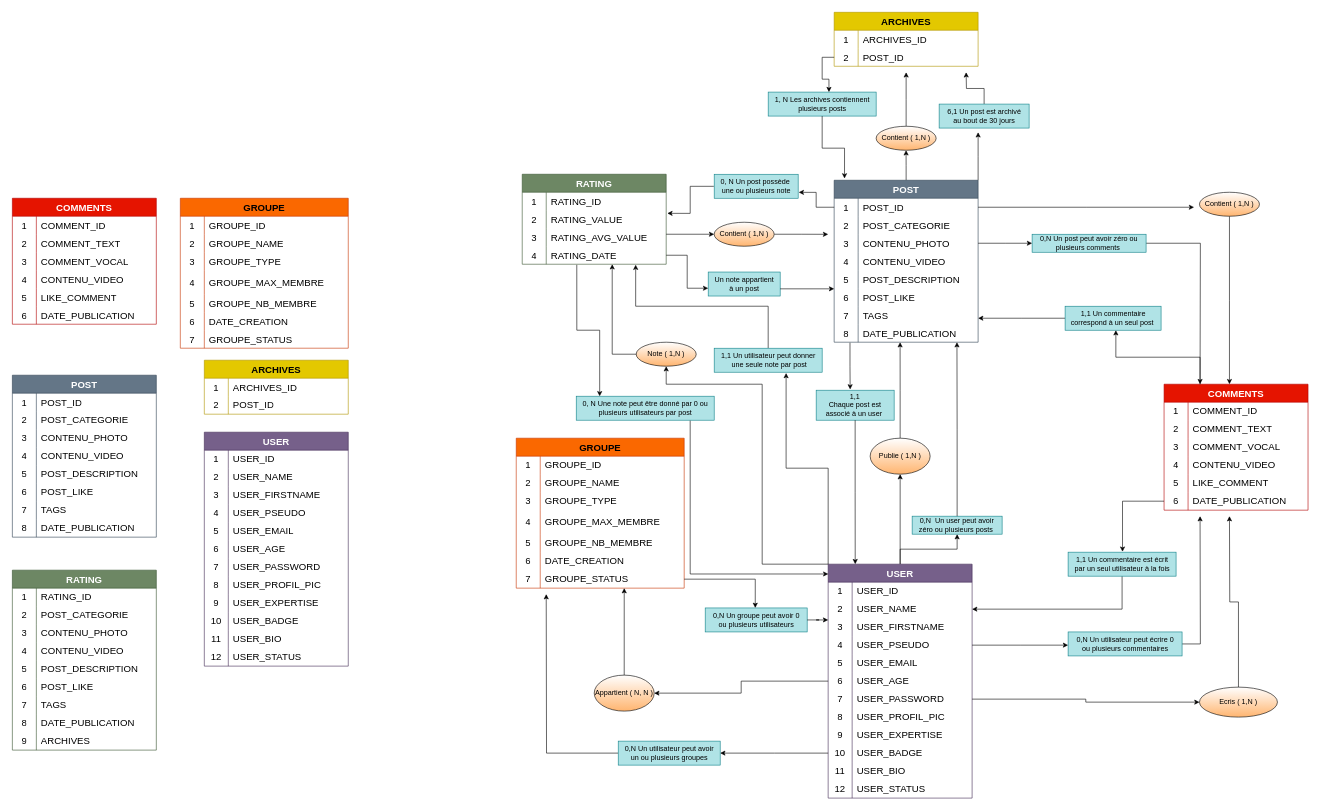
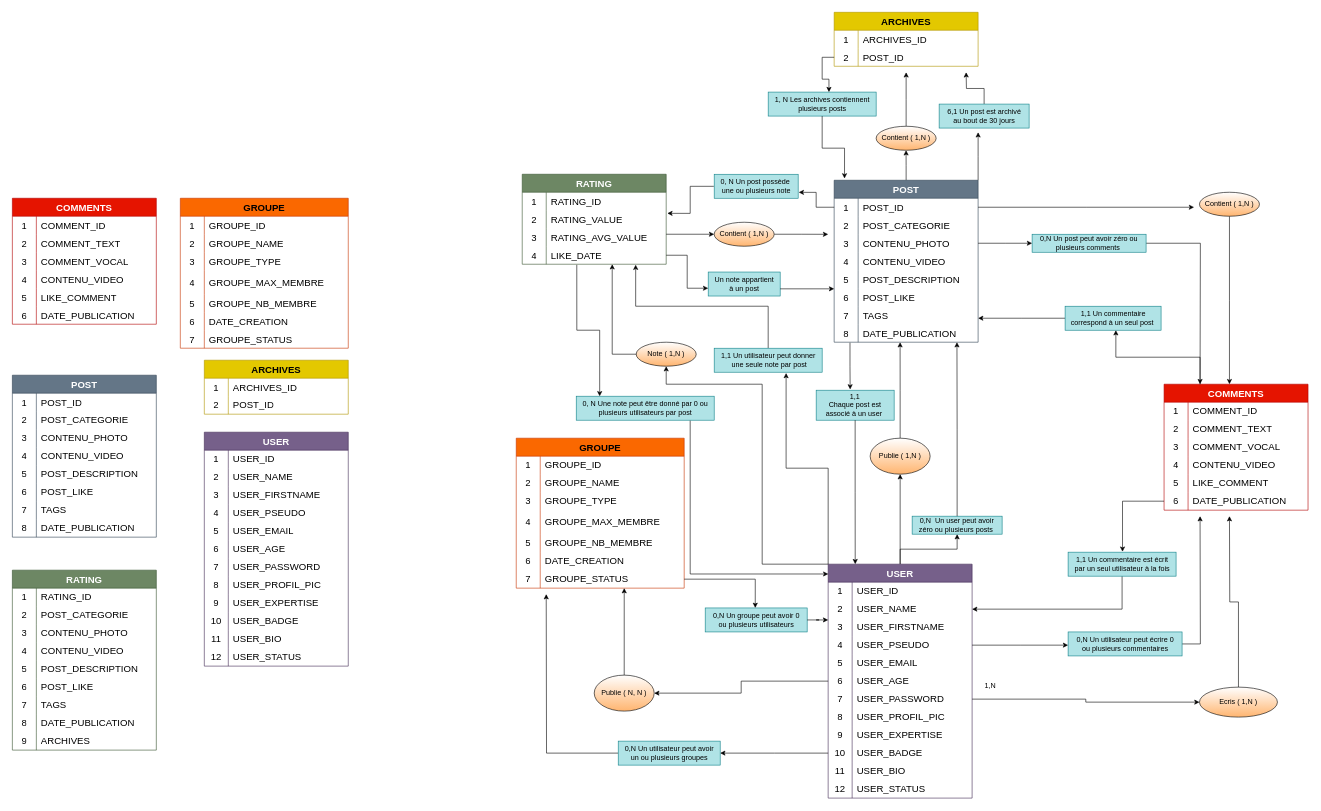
(581, 255) -> (575, 255)
none -> (990, 686)
(624, 693) -> (624, 693)
